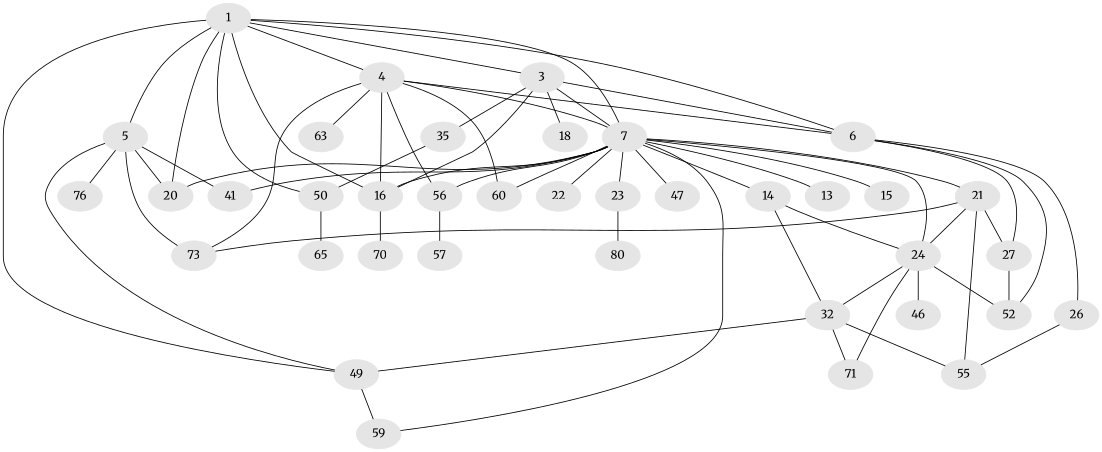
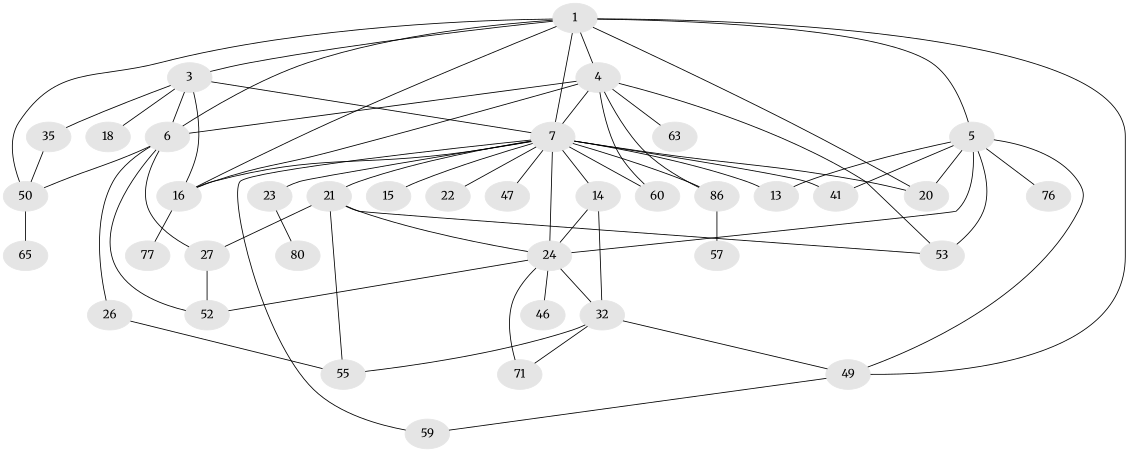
none -> (875, 160)
none -> (97, 167)
(440, 196) -> (717, 196)
none -> (795, 229)
(194, 256) -> (942, 256)
(380, 256) -> (148, 256)
